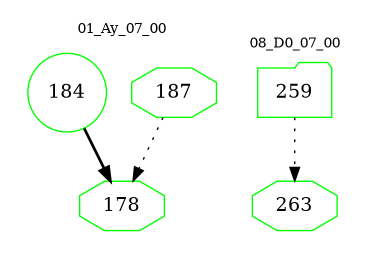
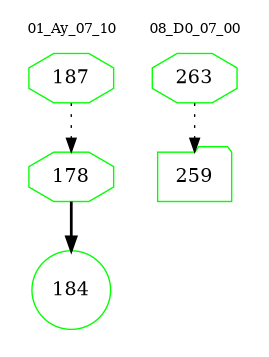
(122, 29) -> (72, 29)
(295, 142) -> (195, 121)
(94, 149) -> (71, 219)
